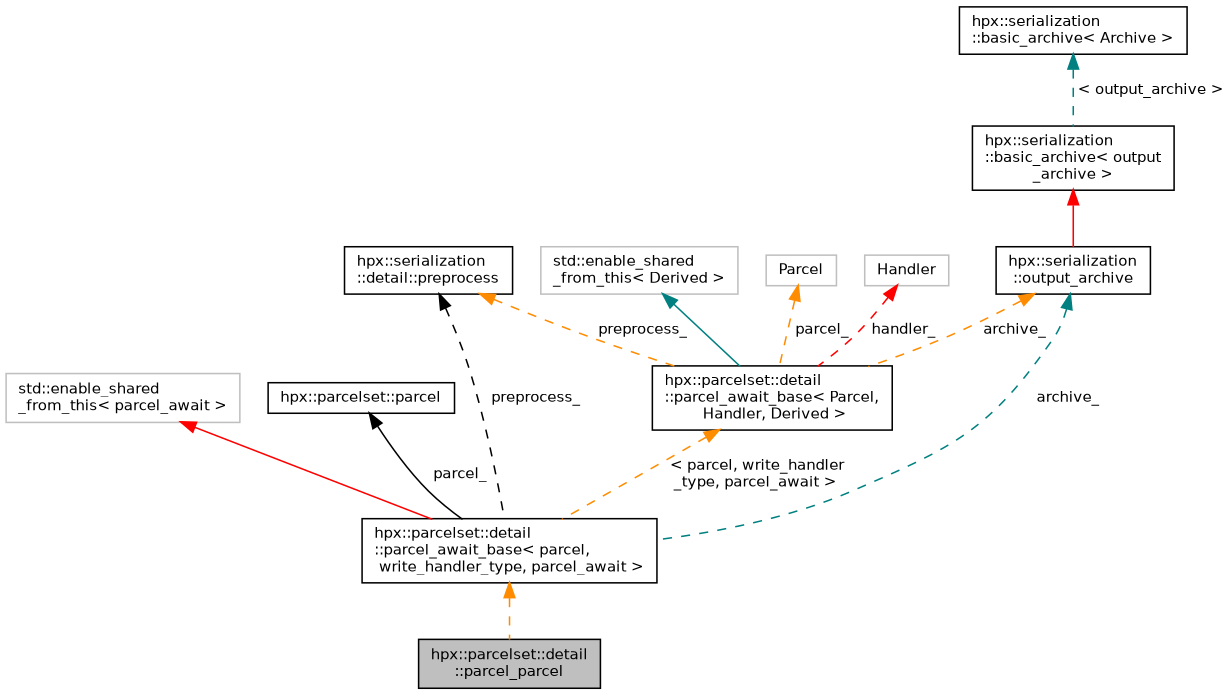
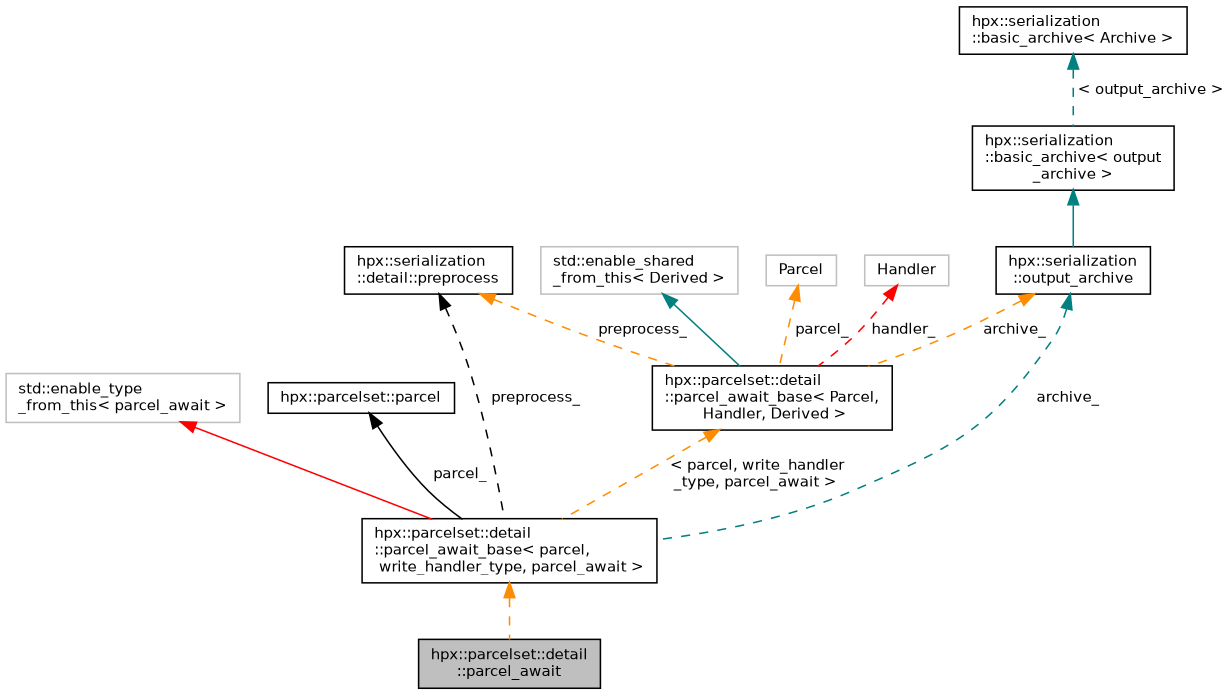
(1073, 226) -> (1073, 226)
(123, 398) -> (123, 398)
(510, 664) -> (510, 664)
